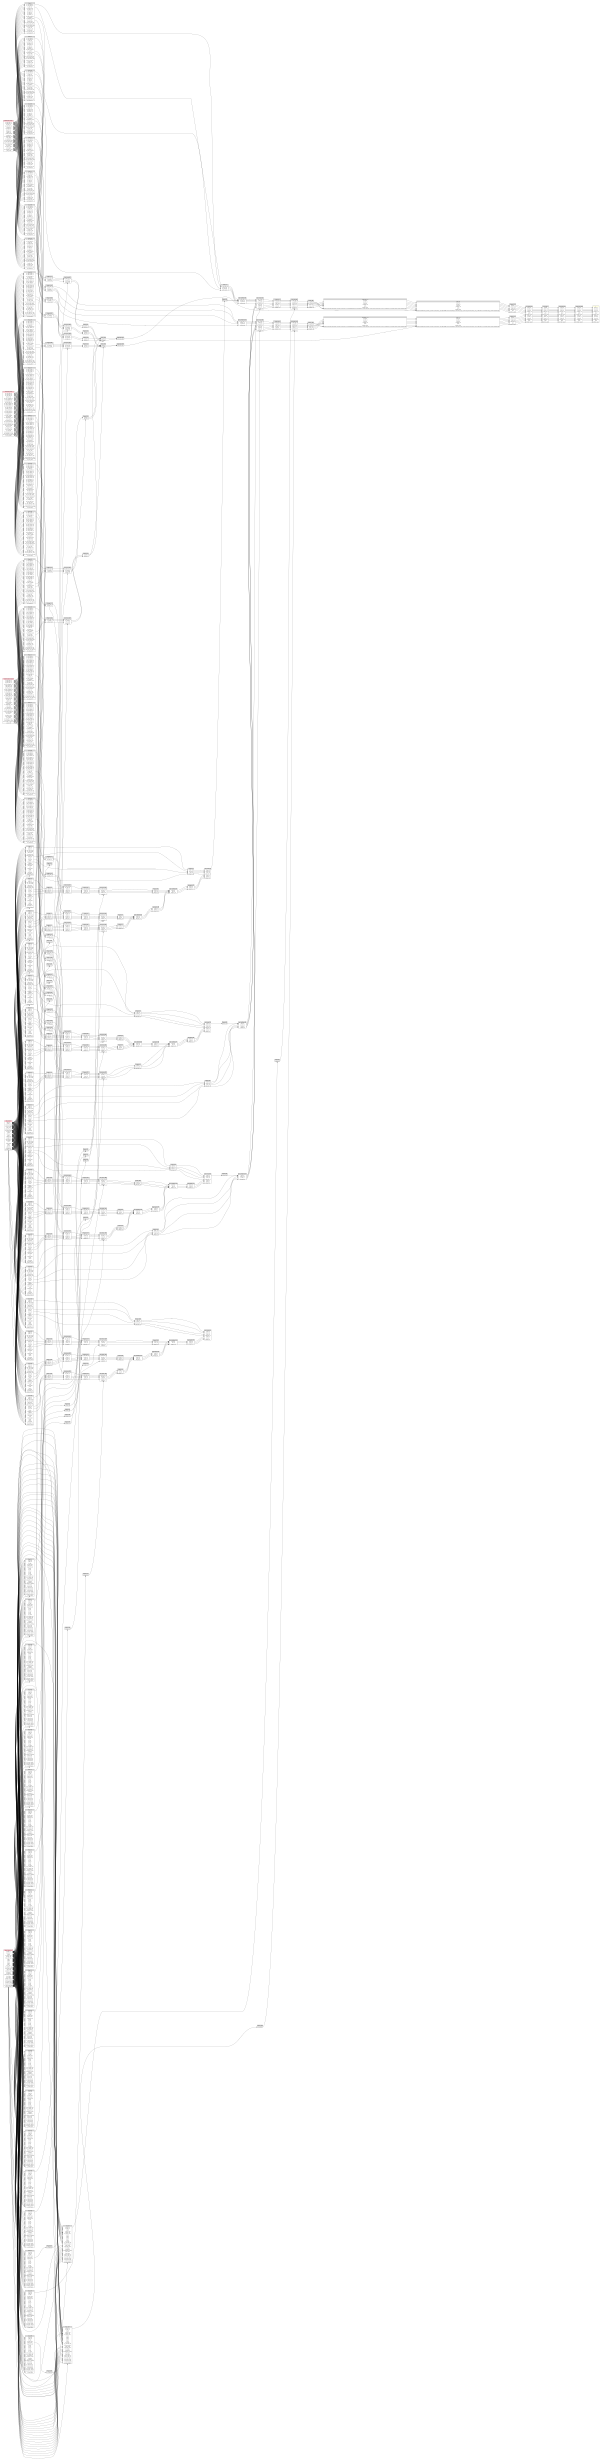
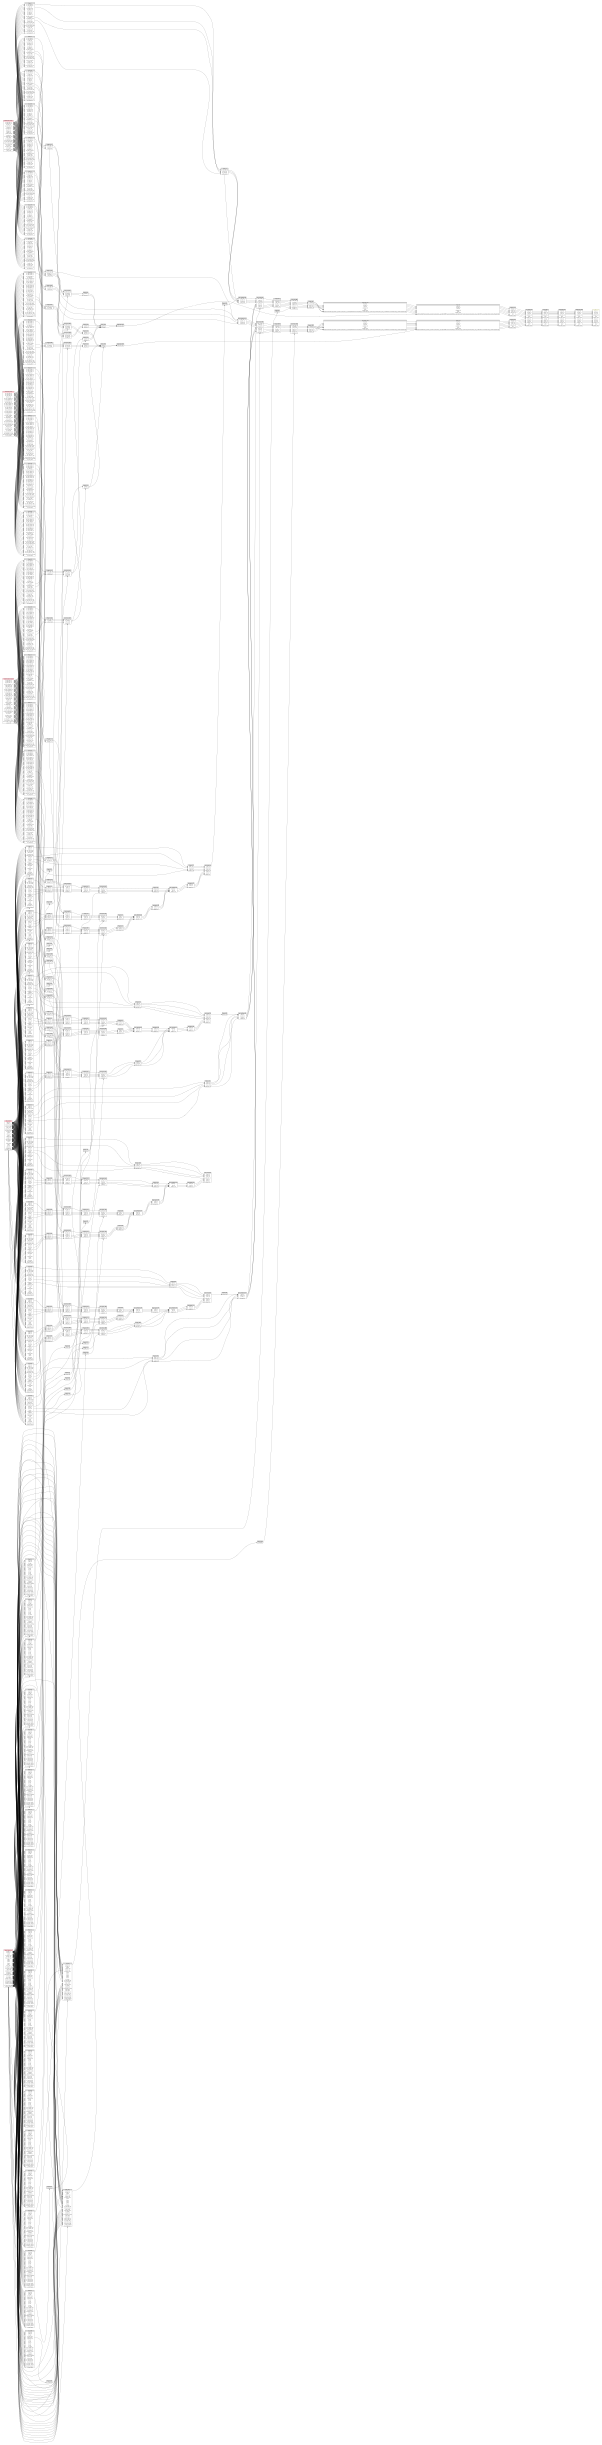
(67, 1405) -> none
